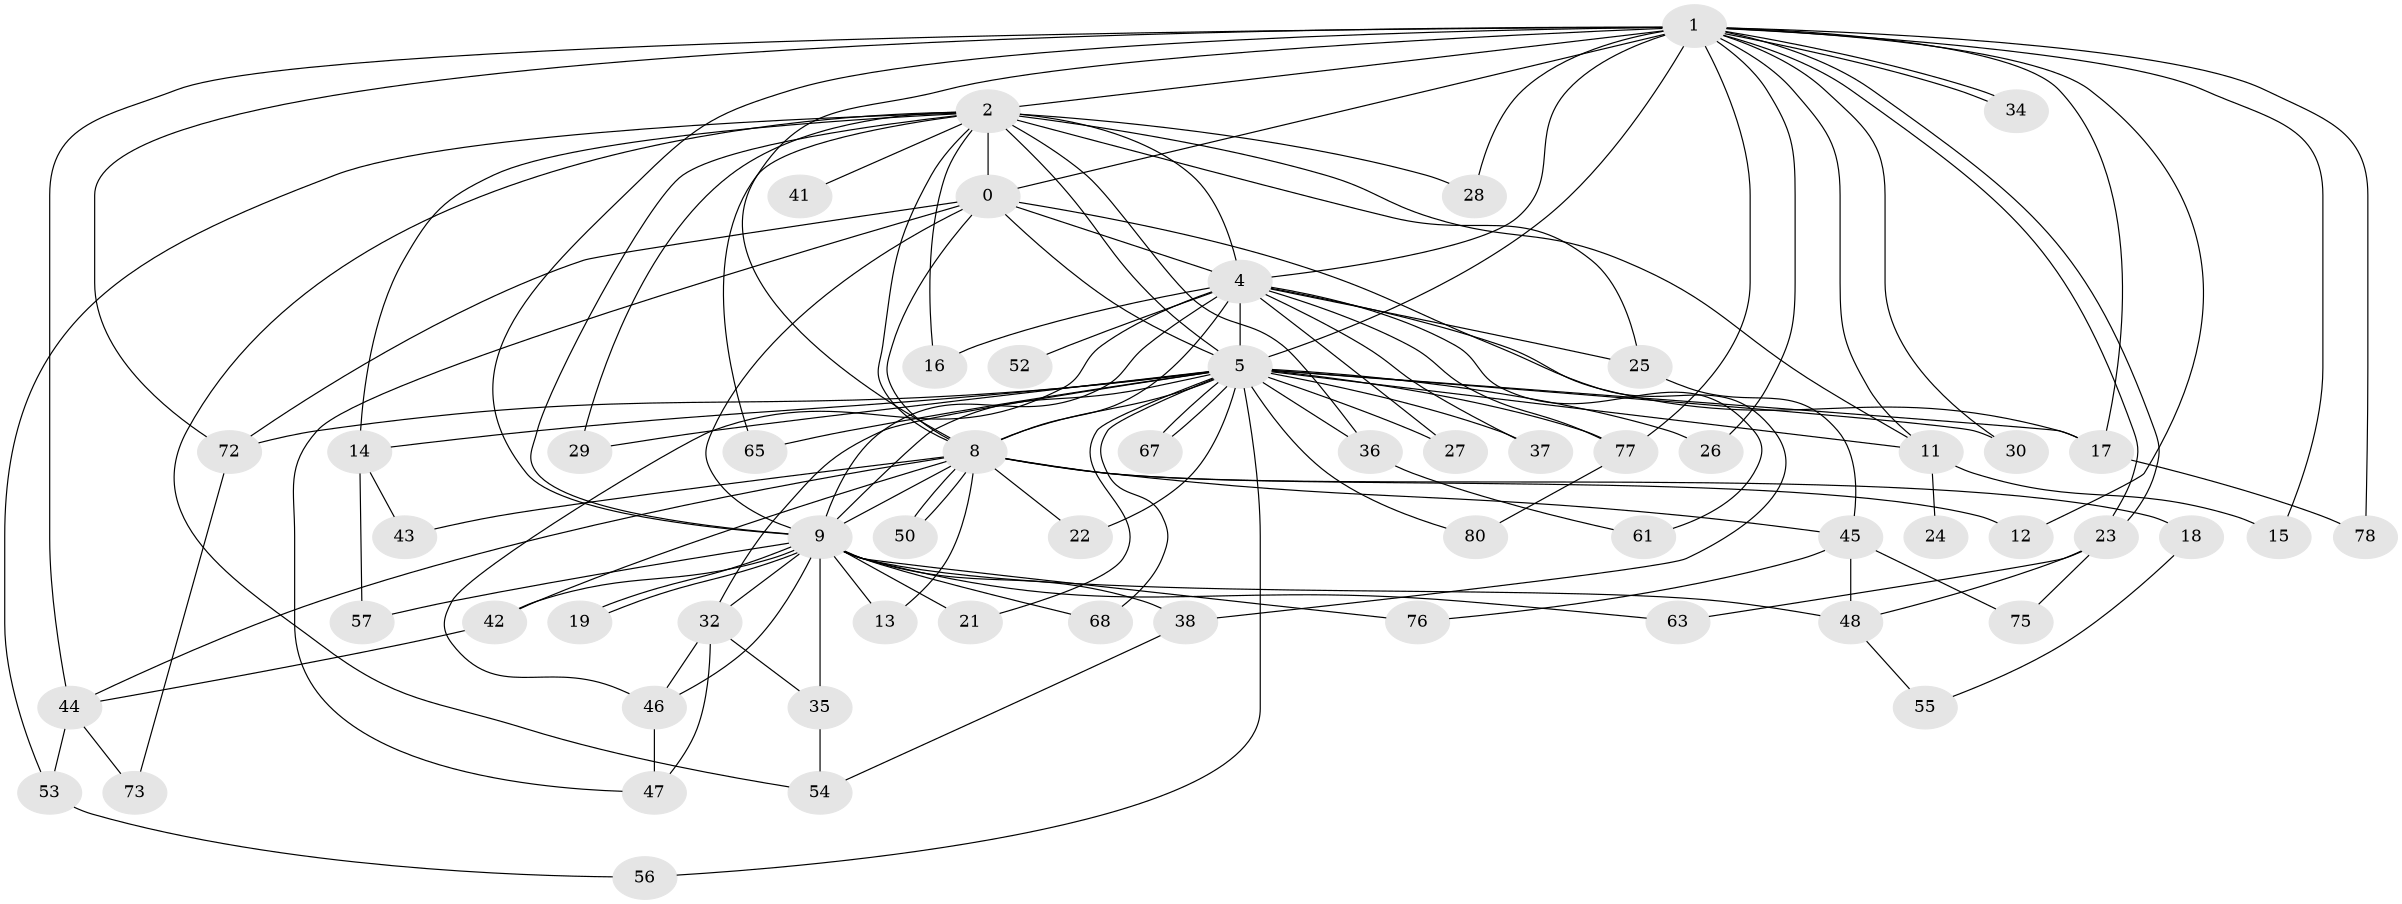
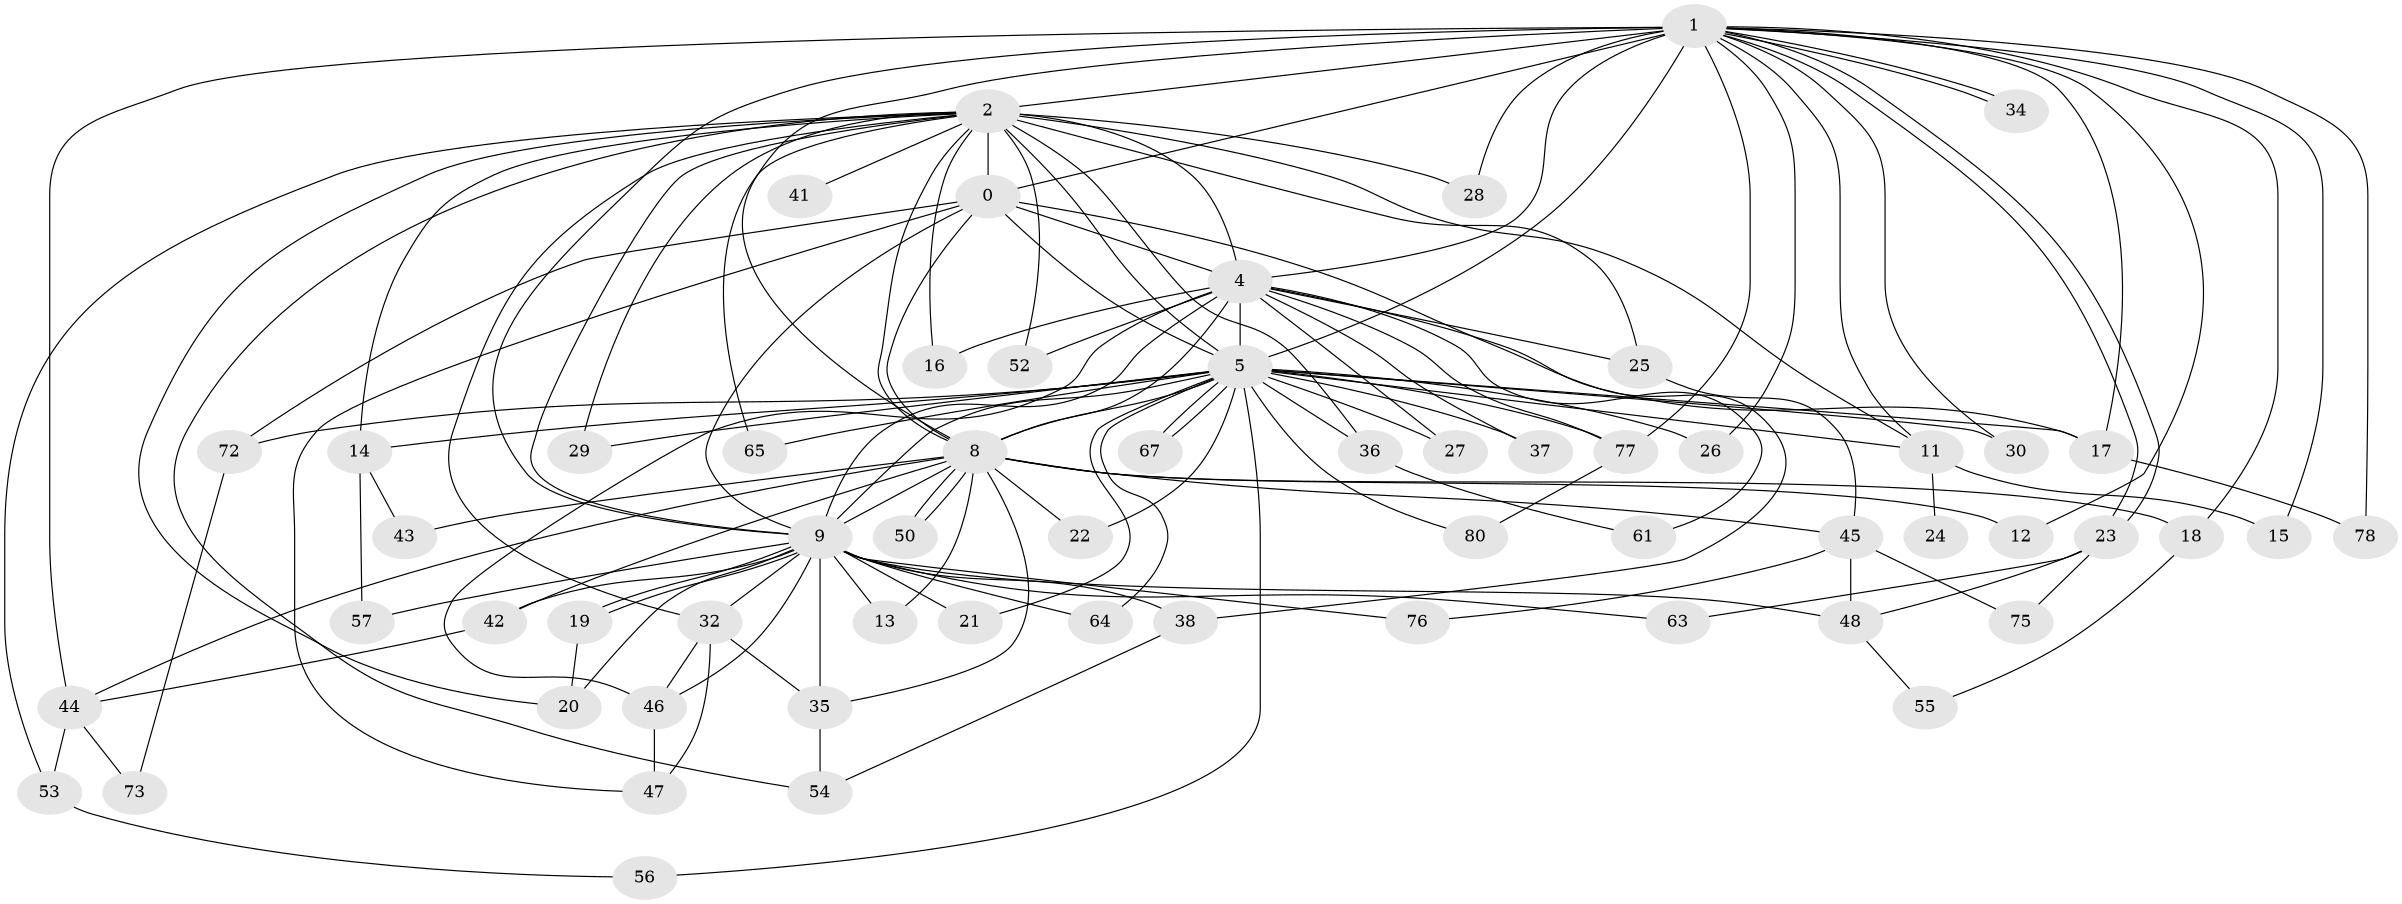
(722, 55) -> (2192, 110)
none -> (1039, 234)
(859, 442) -> (534, 264)
(1100, 622) -> (1100, 622)
none -> (1015, 640)
none -> (569, 708)
